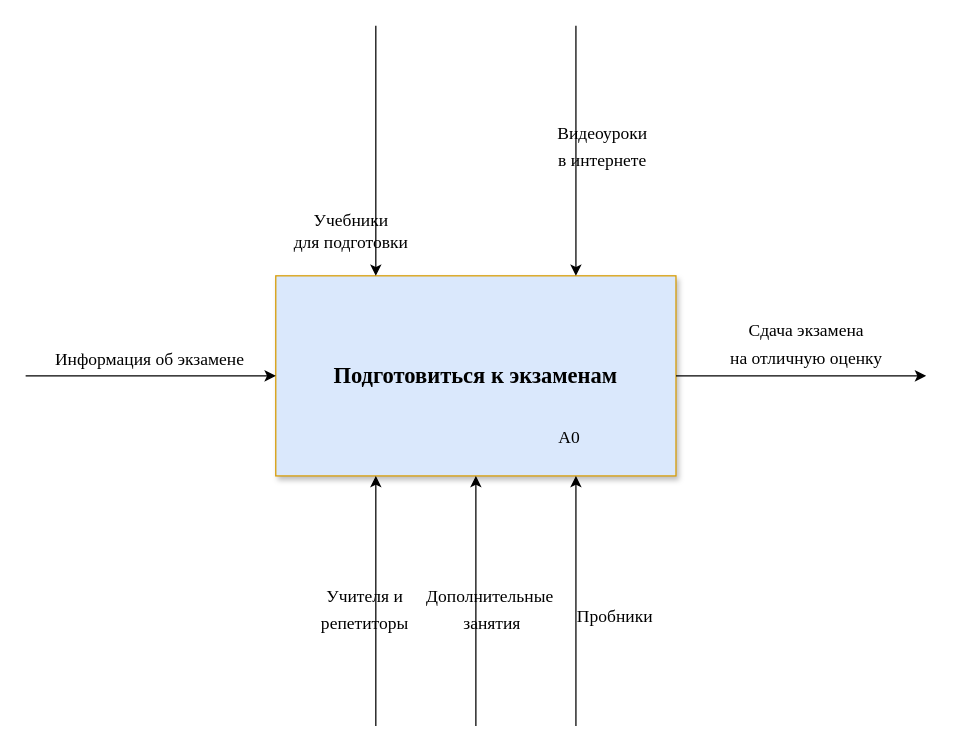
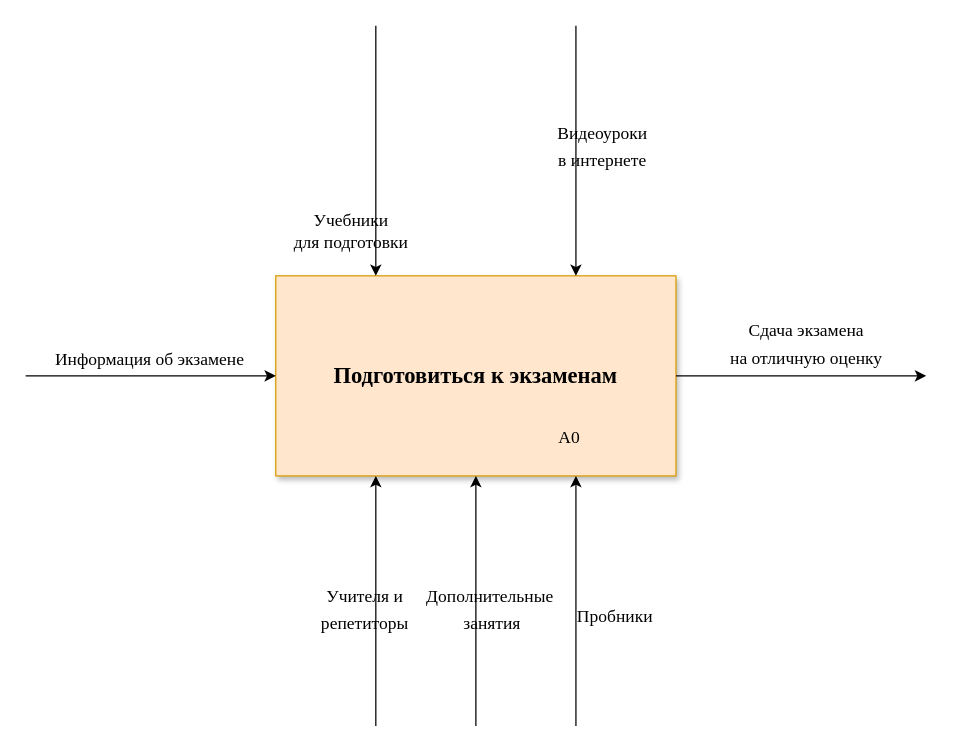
(476, 376) -> (476, 376)
